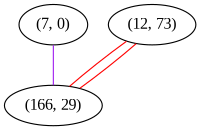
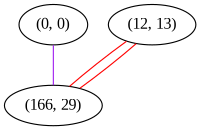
(53, 25) -> (53, 25)
(152, 25) -> (152, 25)
